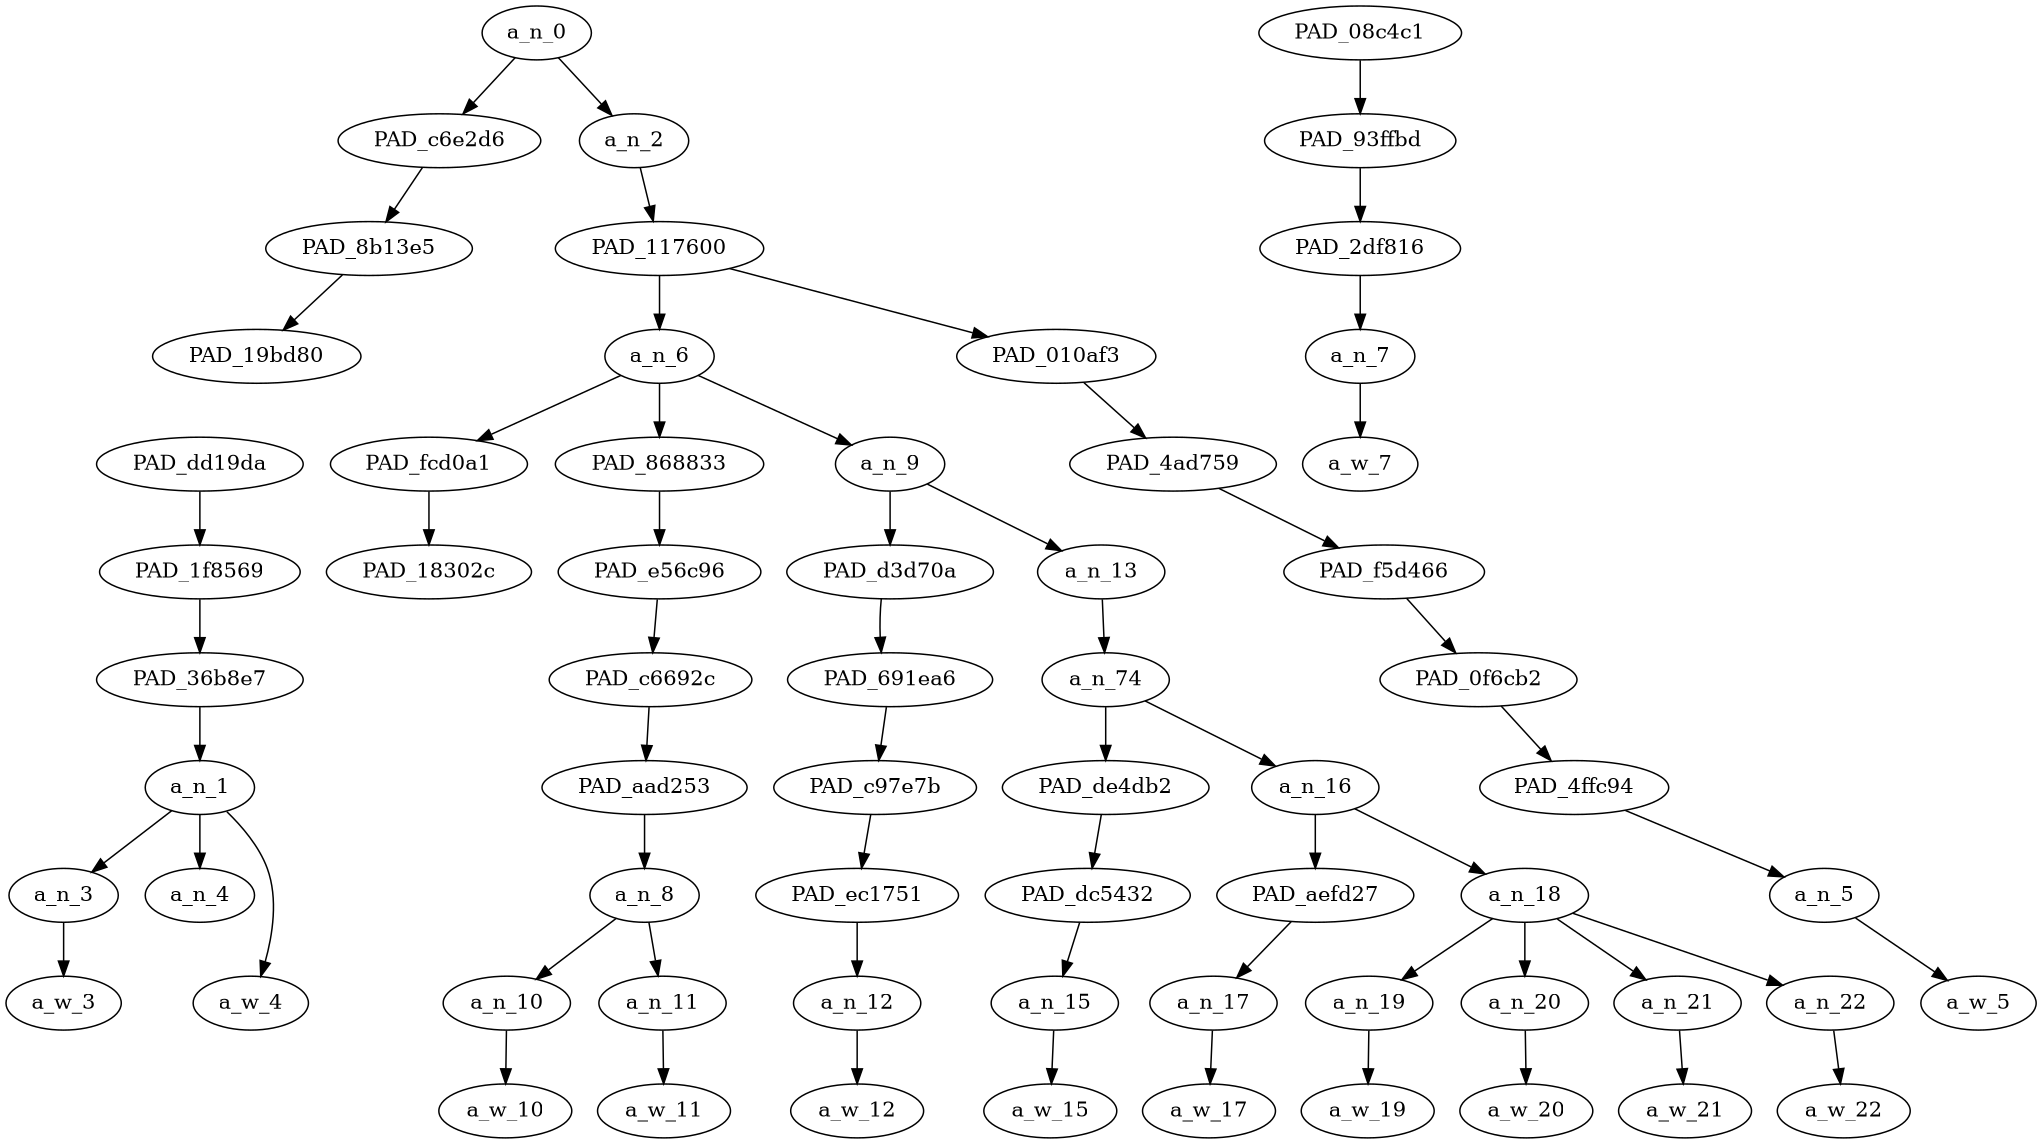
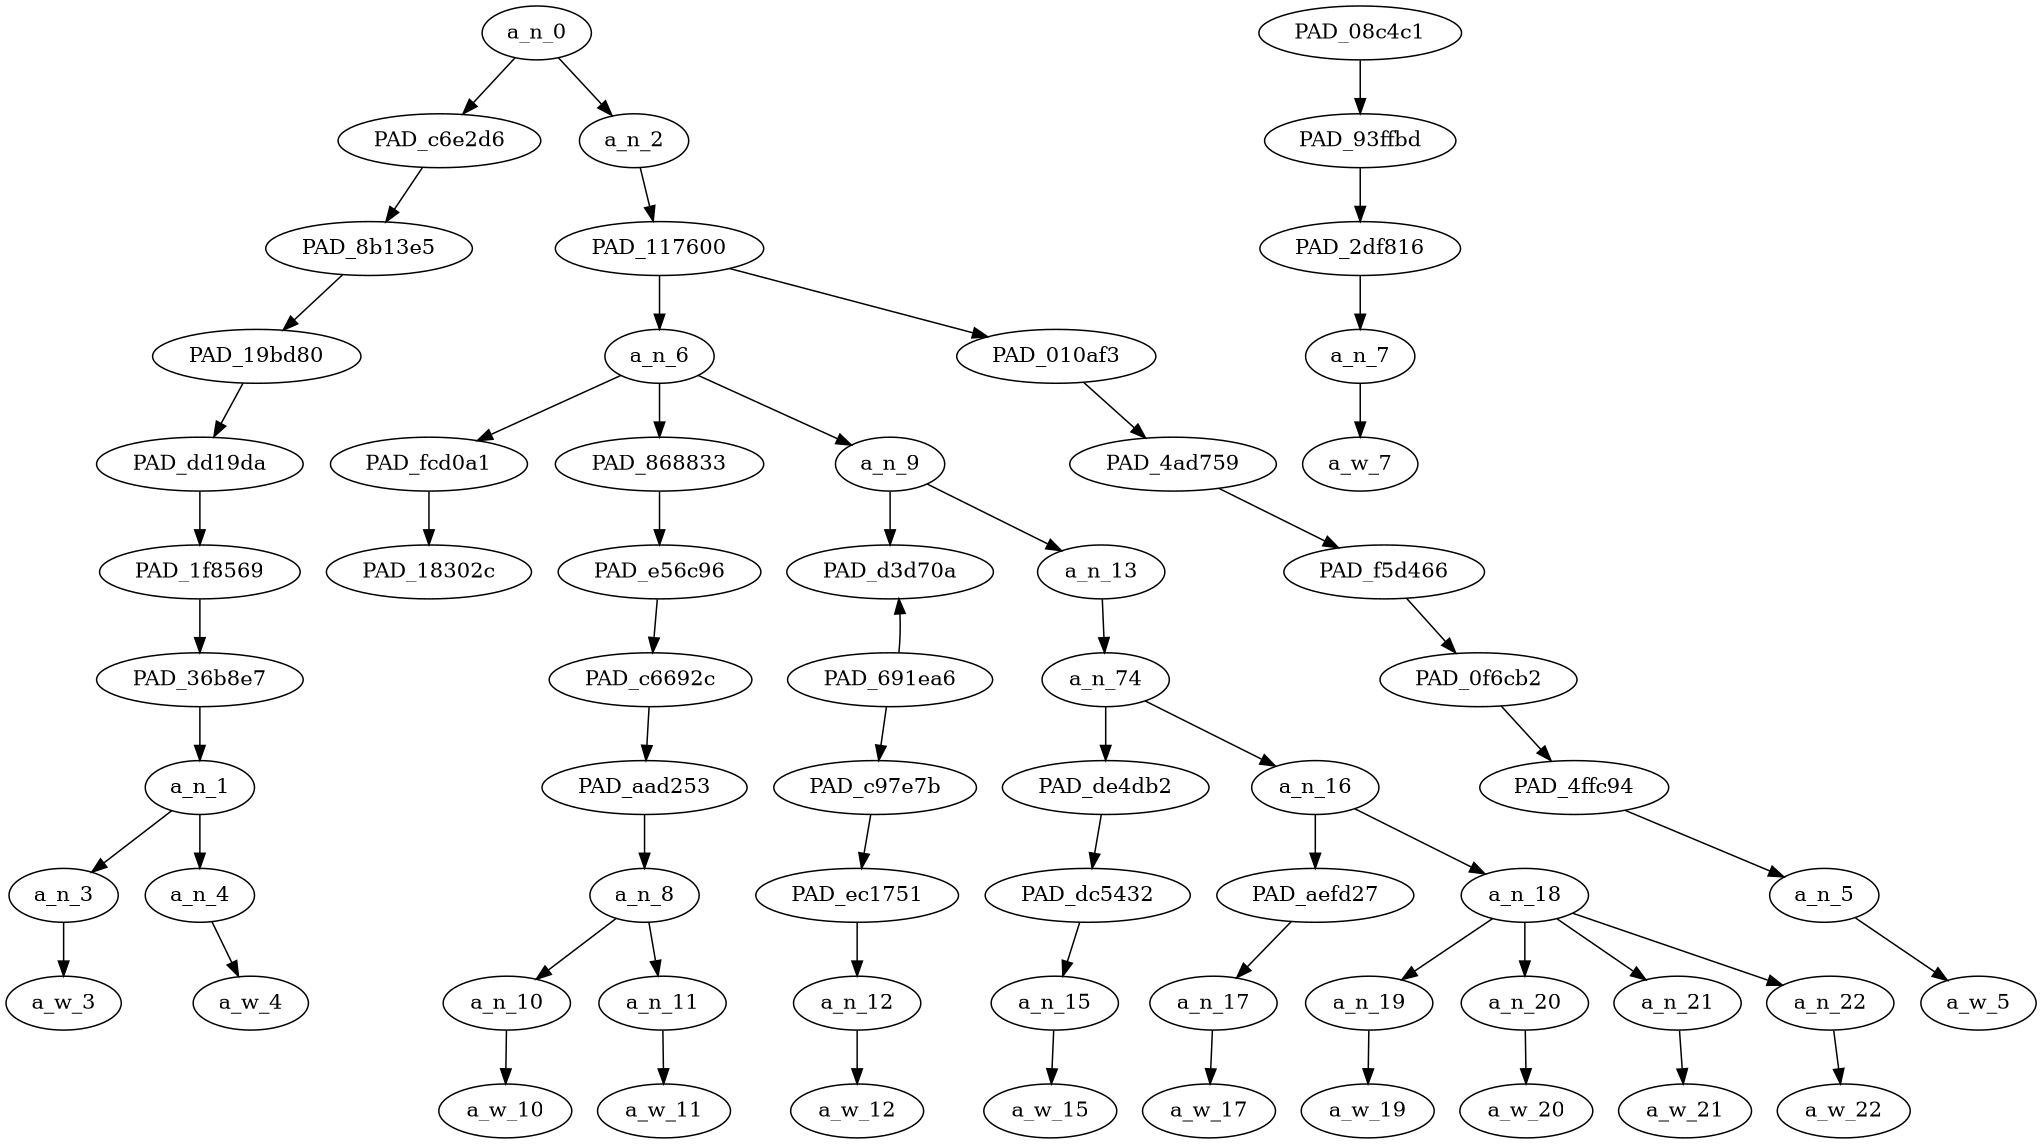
none -> (232, 403)
(880, 618) -> (900, 633)
(271, 880) -> (222, 942)
